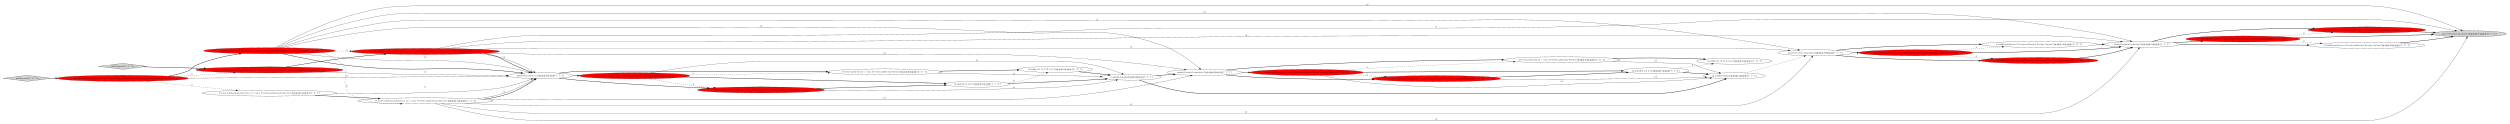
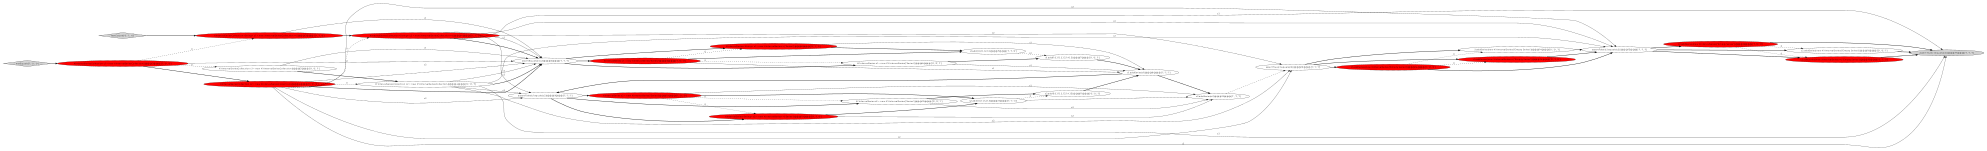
(1695, 73) -> (1106, 99)
(1057, 82) -> (1110, 83)
